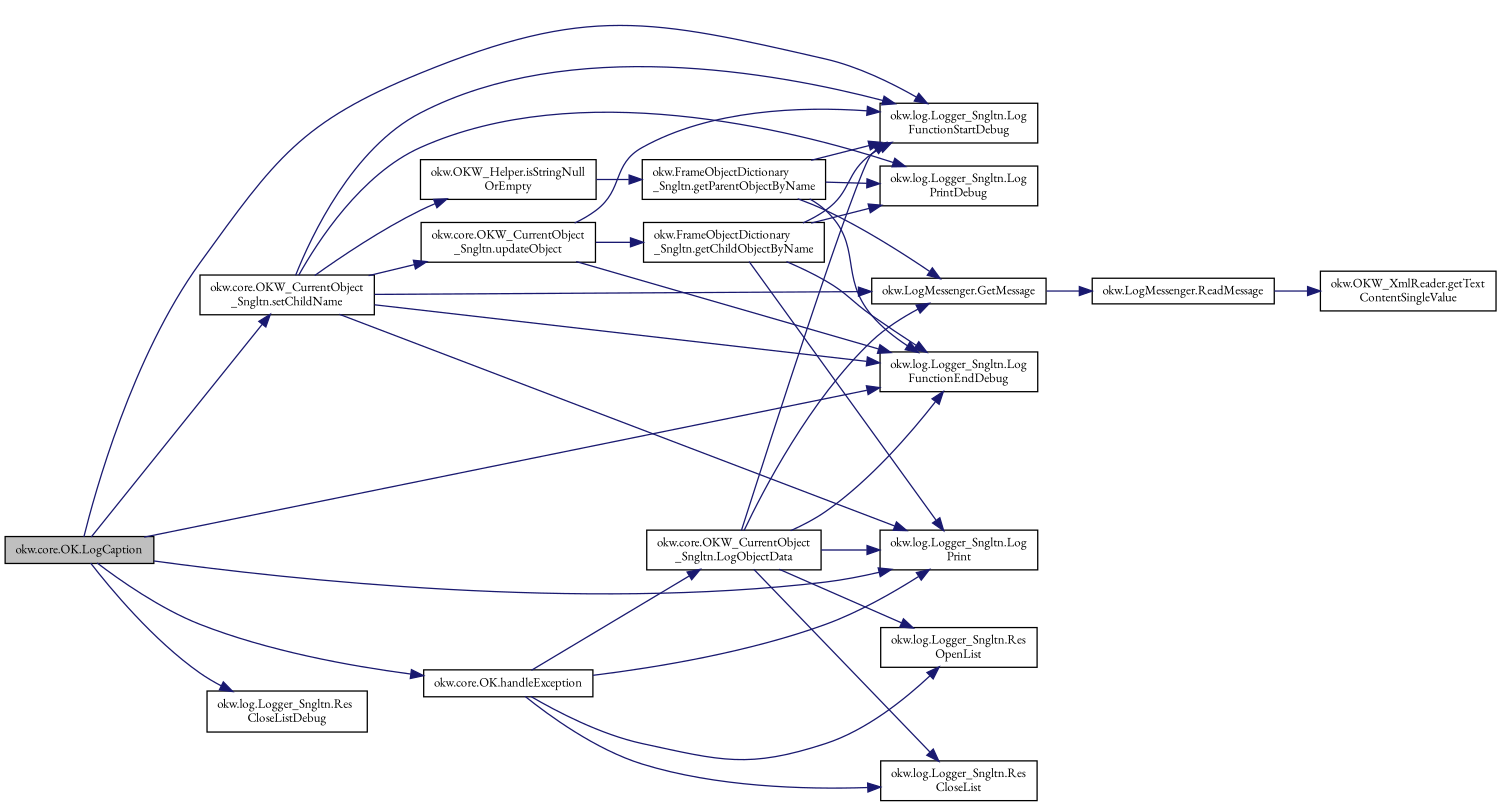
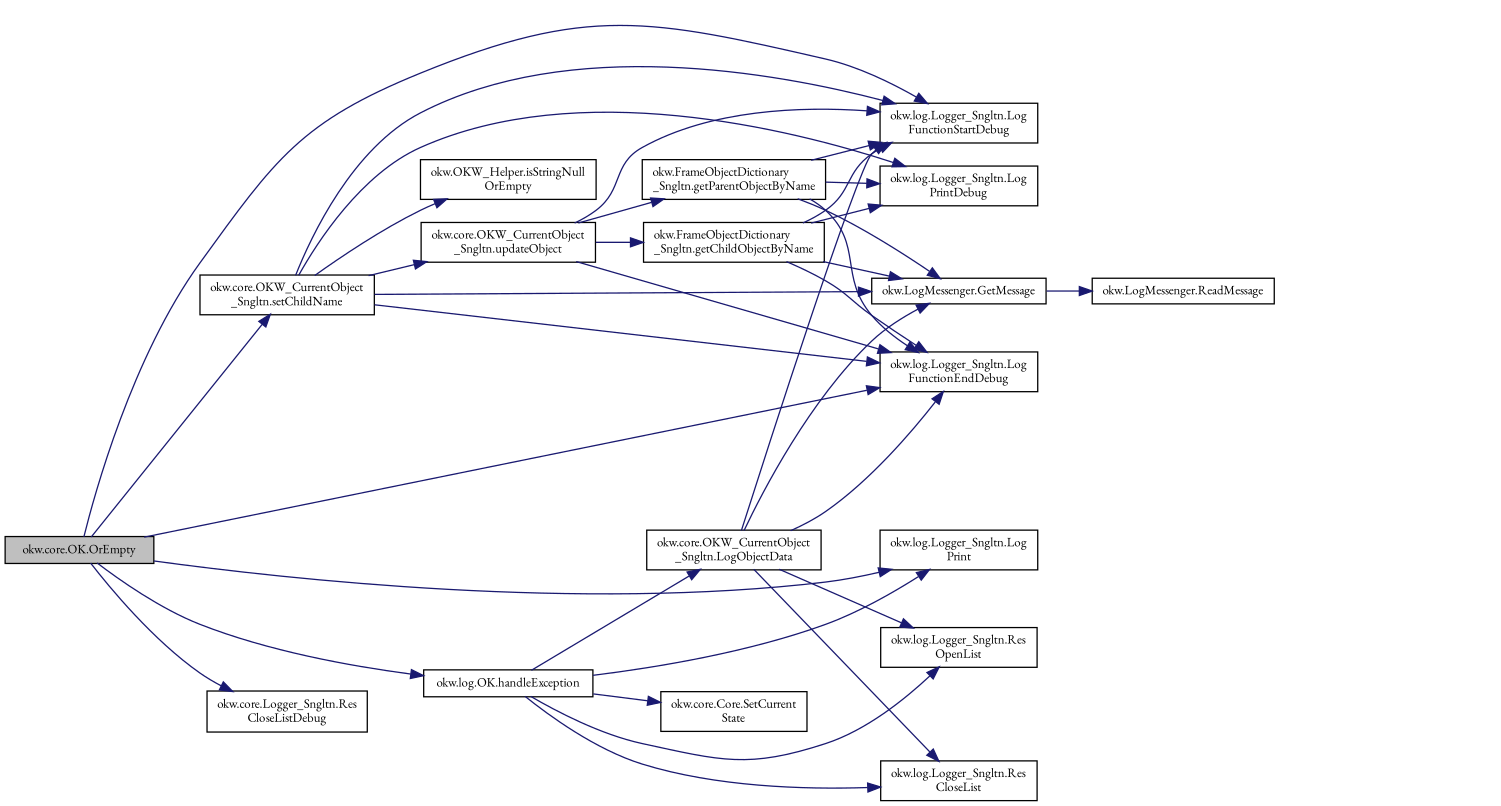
(609, 180) -> (615, 213)
(1408, 291) -> none
(852, 404) -> (861, 270)
(617, 420) -> none
(79, 550) -> (79, 550)
(844, 550) -> none
(508, 683) -> (508, 683)
(287, 712) -> (287, 712)
none -> (734, 712)
